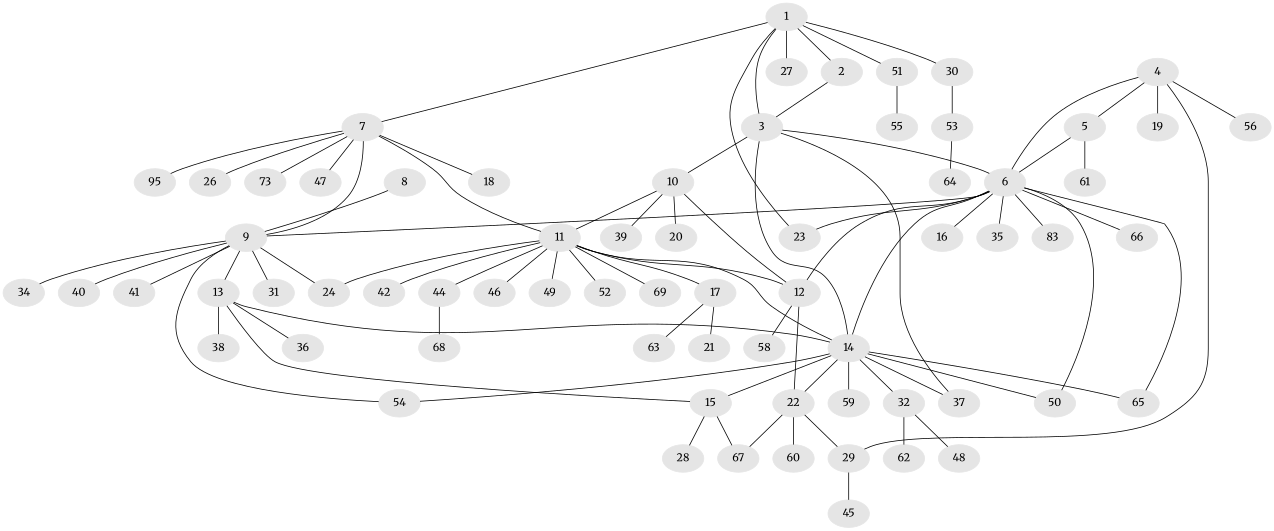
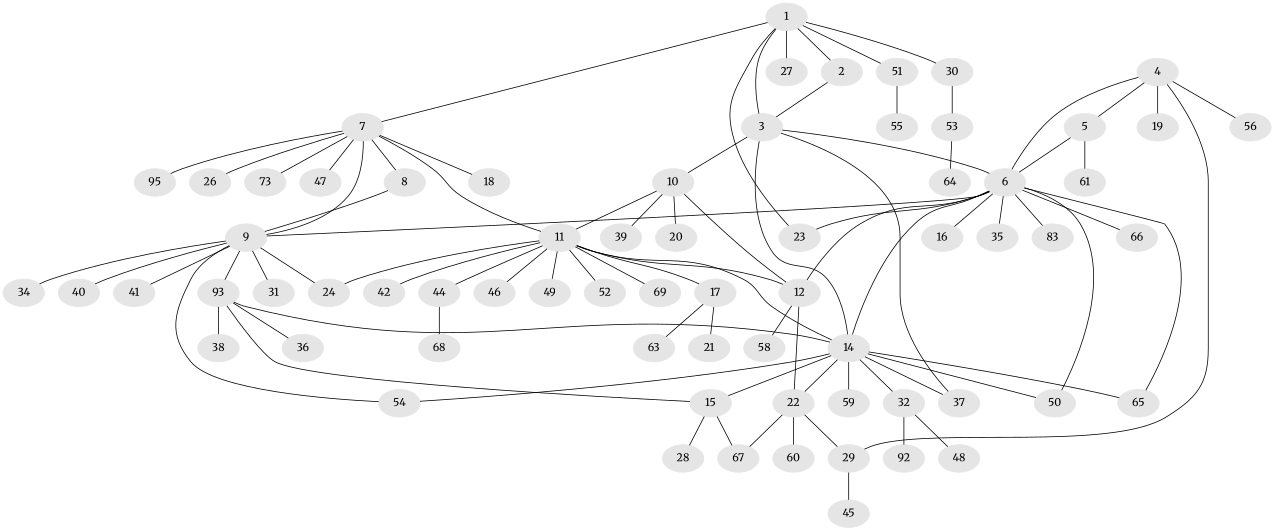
none -> (384, 155)
(219, 293) -> (219, 293)
(904, 458) -> (904, 458)
